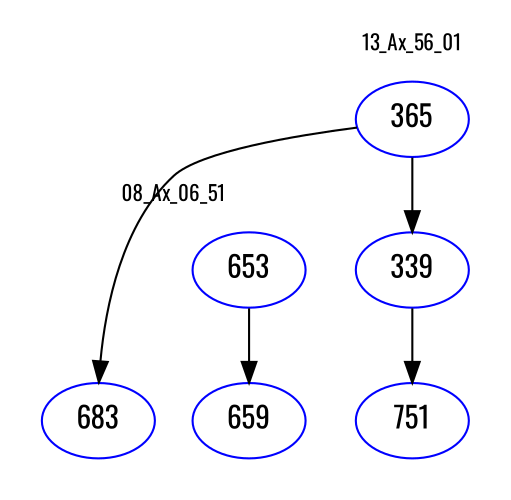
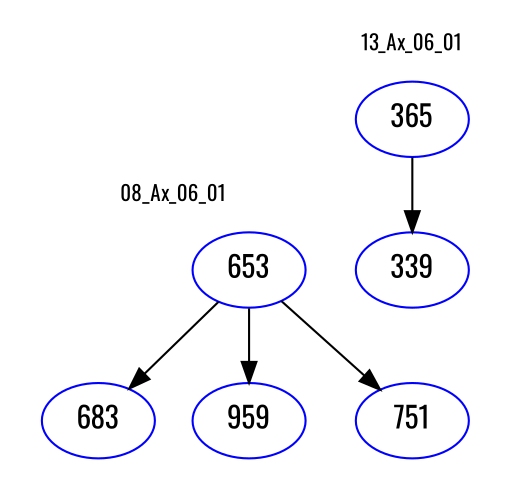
(412, 45) -> (412, 45)
(156, 195) -> (181, 338)
(174, 196) -> (174, 196)
(412, 335) -> (308, 325)
(249, 421) -> (249, 421)
